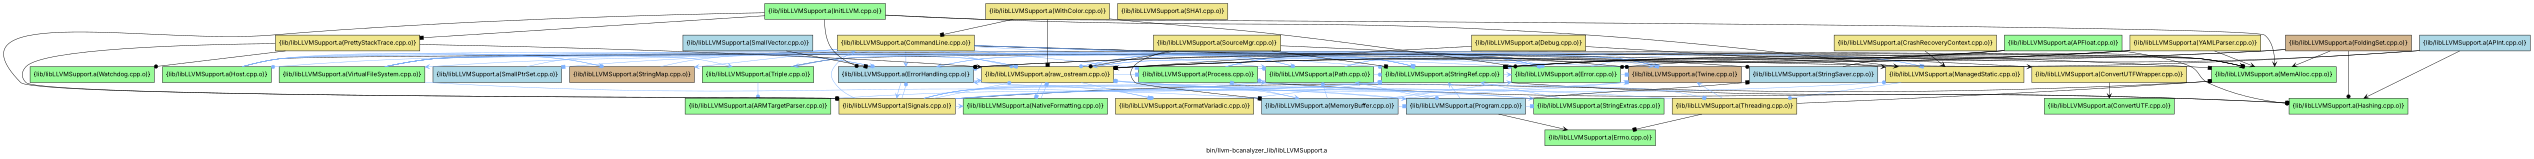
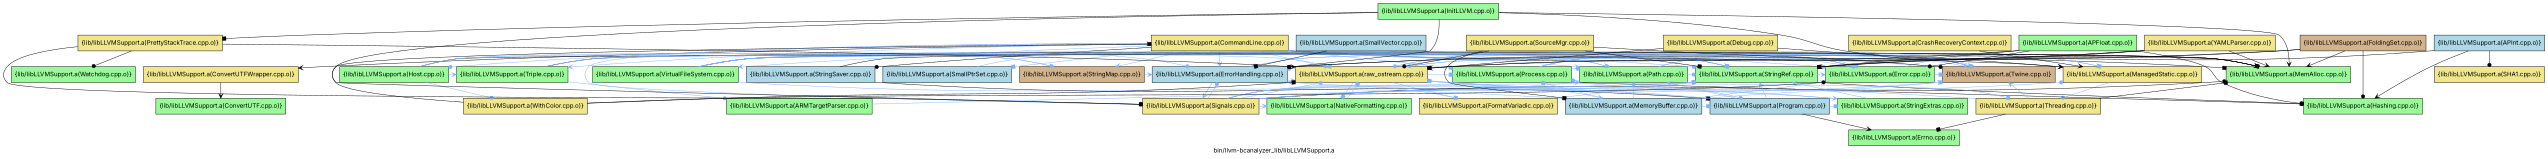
(628, 52) -> (458, 90)
(1899, 66) -> (2489, 57)
(1690, 87) -> (1290, 90)
